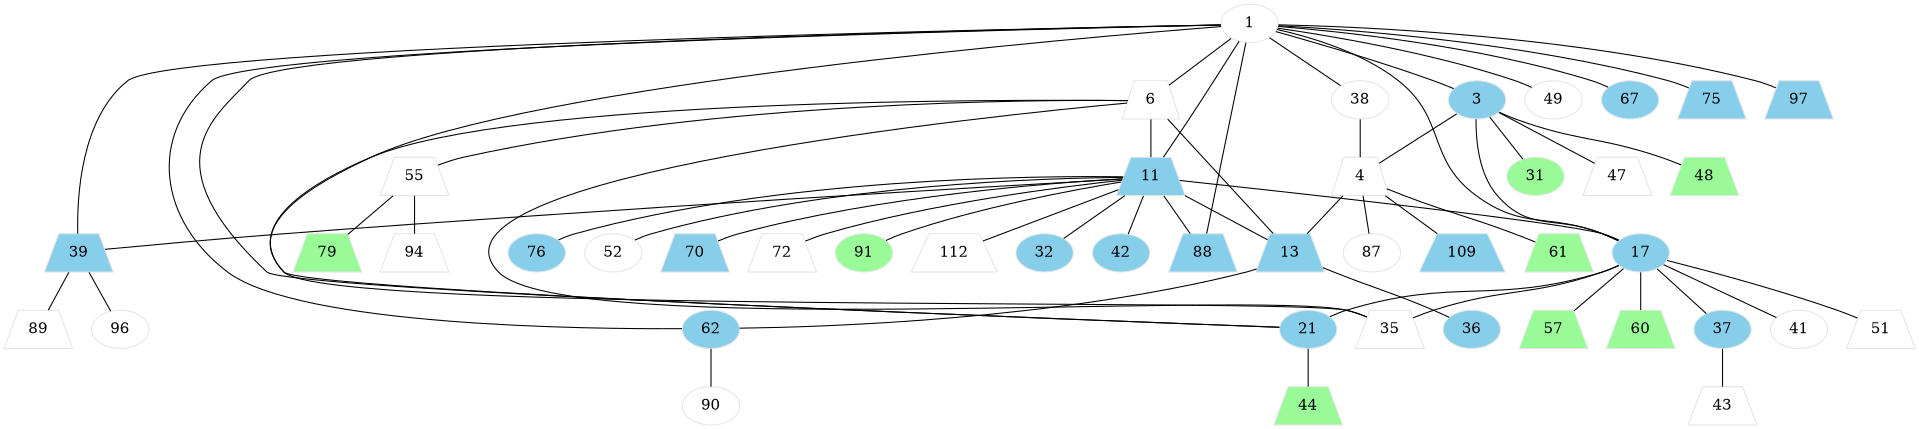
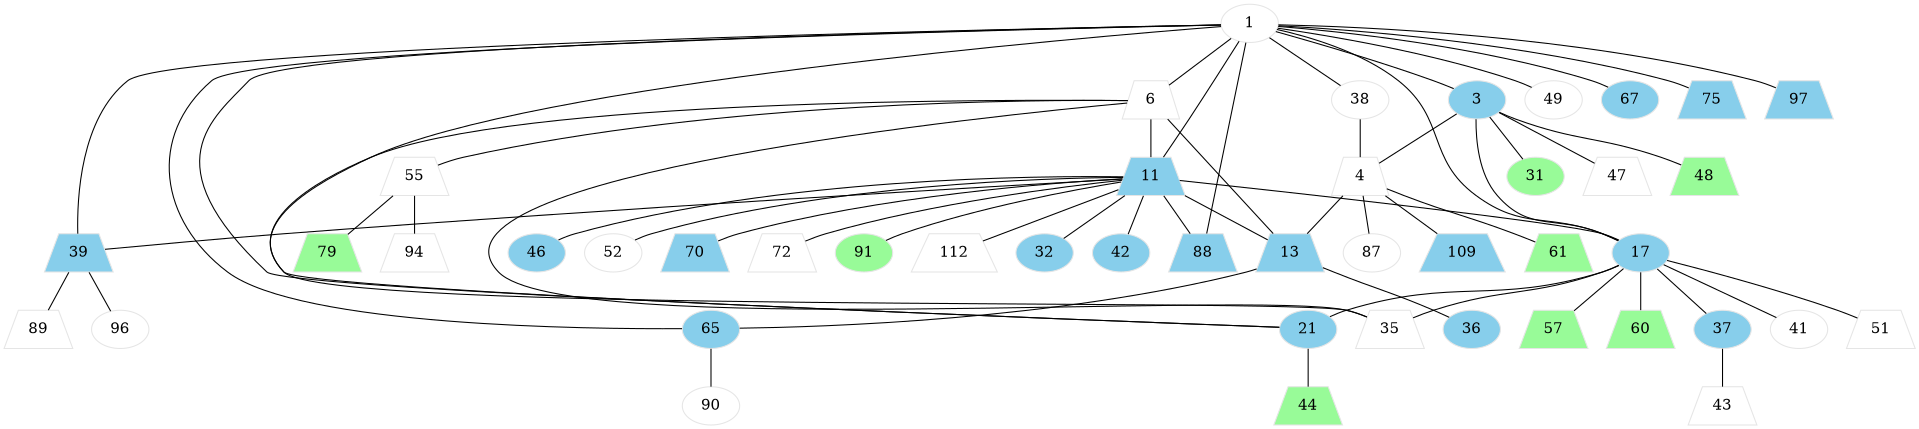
(537, 253) -> (537, 253)
(711, 329) -> (711, 329)
